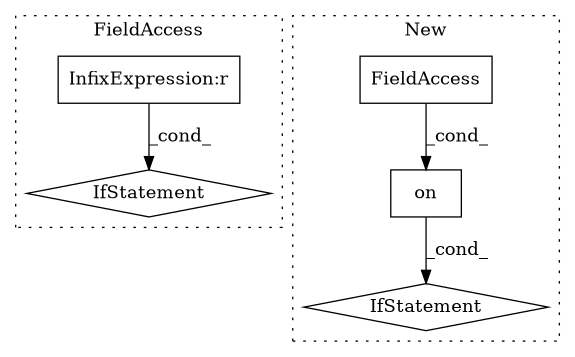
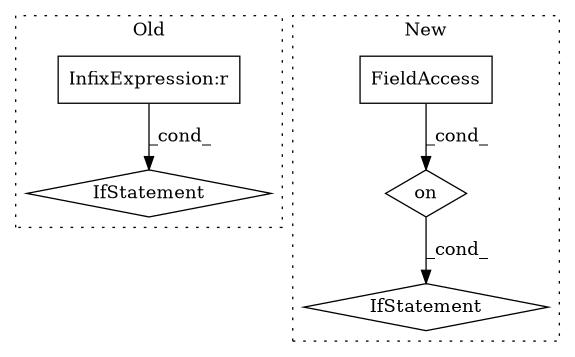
(149, 31) -> (149, 31)
(426, 193) -> (426, 193)
